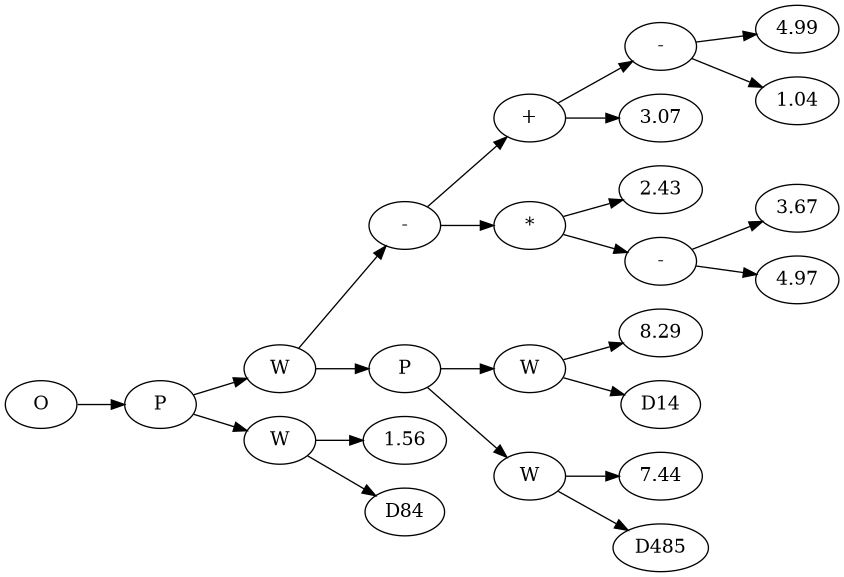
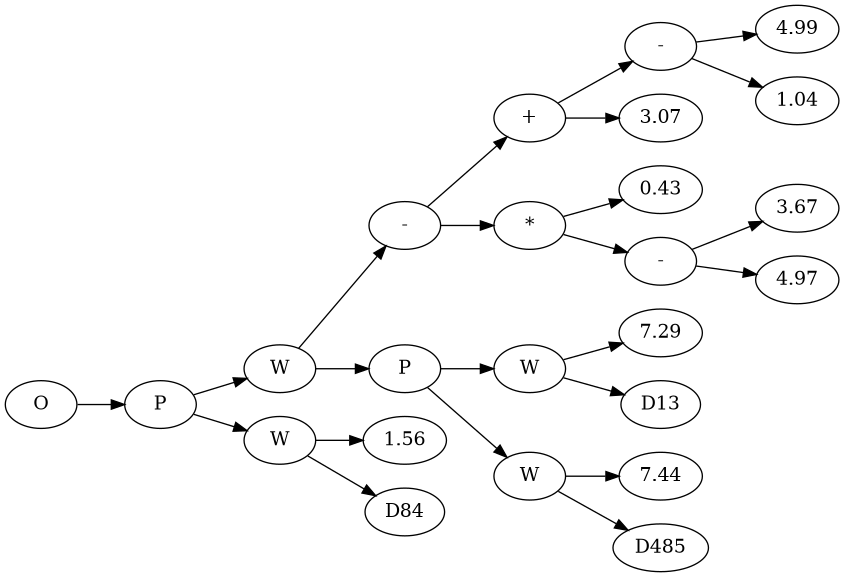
(661, 190) -> (661, 190)
(661, 333) -> (661, 333)
(661, 405) -> (661, 405)
